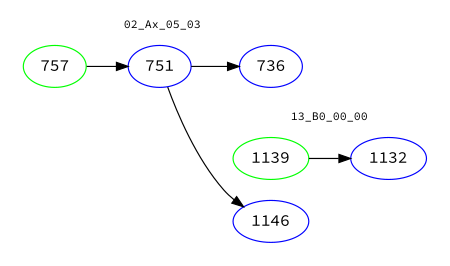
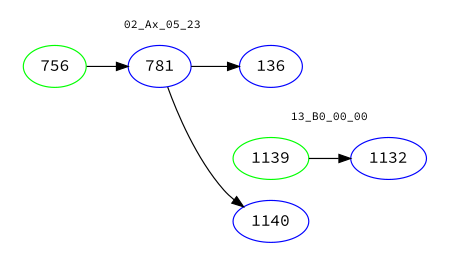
(163, 25) -> (163, 25)
(55, 66) -> (55, 66)
(160, 66) -> (160, 66)
(271, 66) -> (271, 66)
(271, 221) -> (271, 221)
